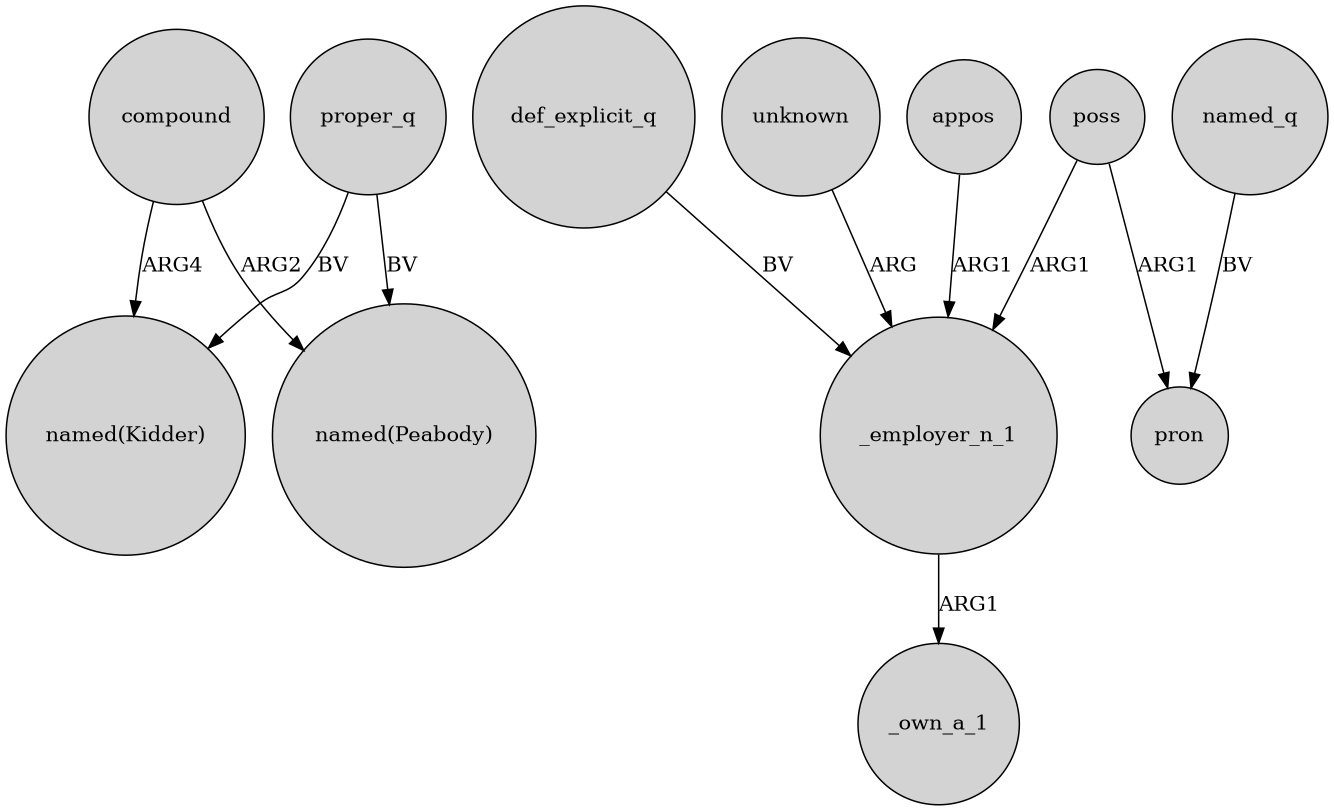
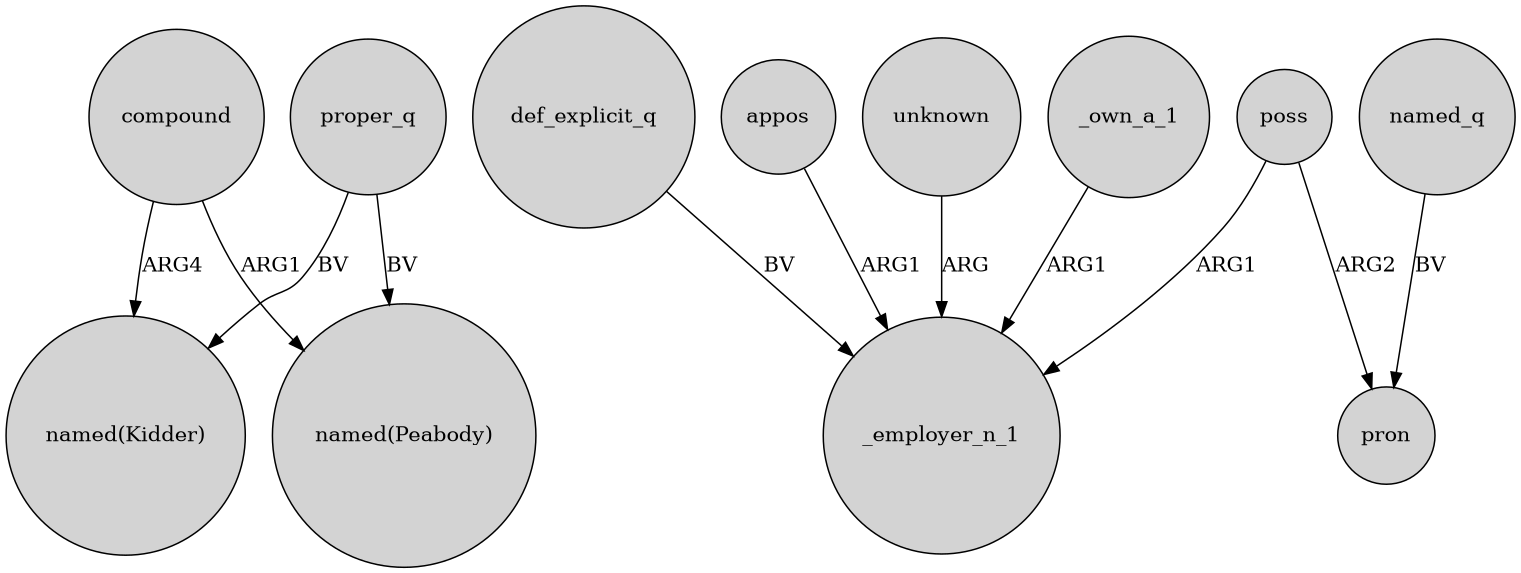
(272, 266) -> (272, 266)
(1168, 266) -> (1366, 266)
(939, 591) -> (1049, 253)
